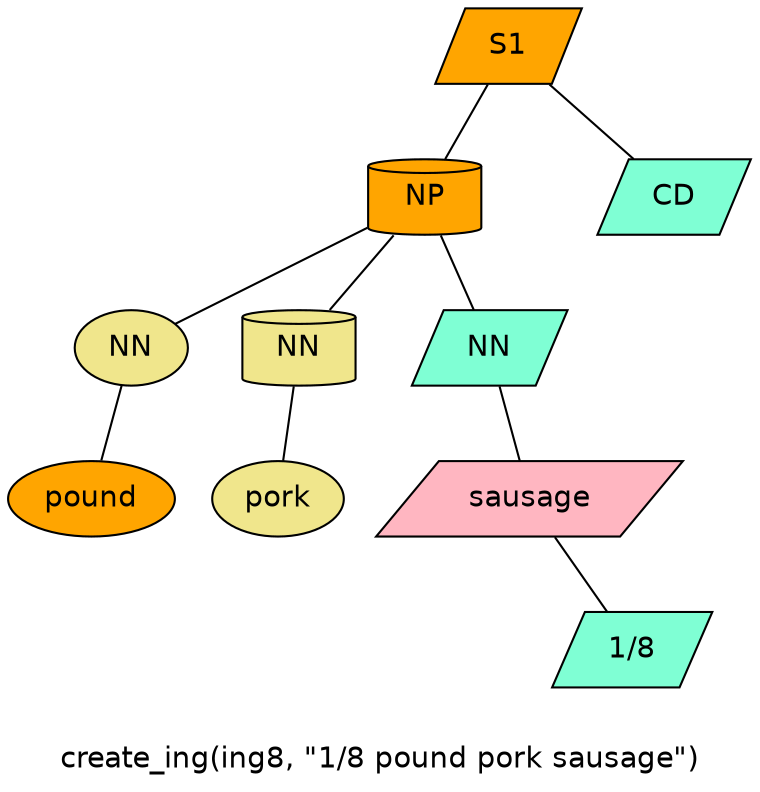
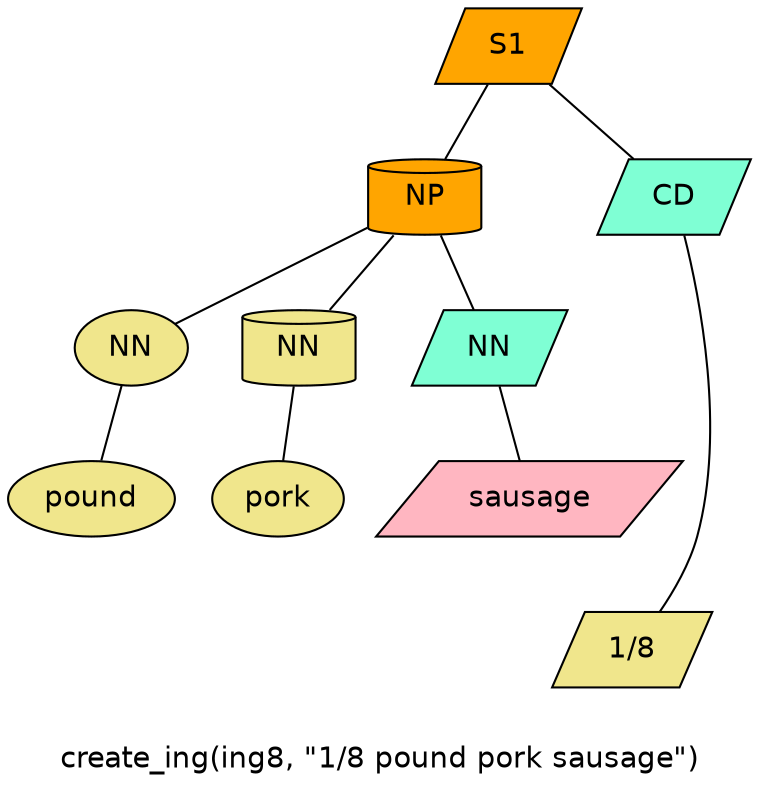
(91, 499) -> (91, 499)
(581, 574) -> (710, 428)
(632, 650) -> (632, 650)
